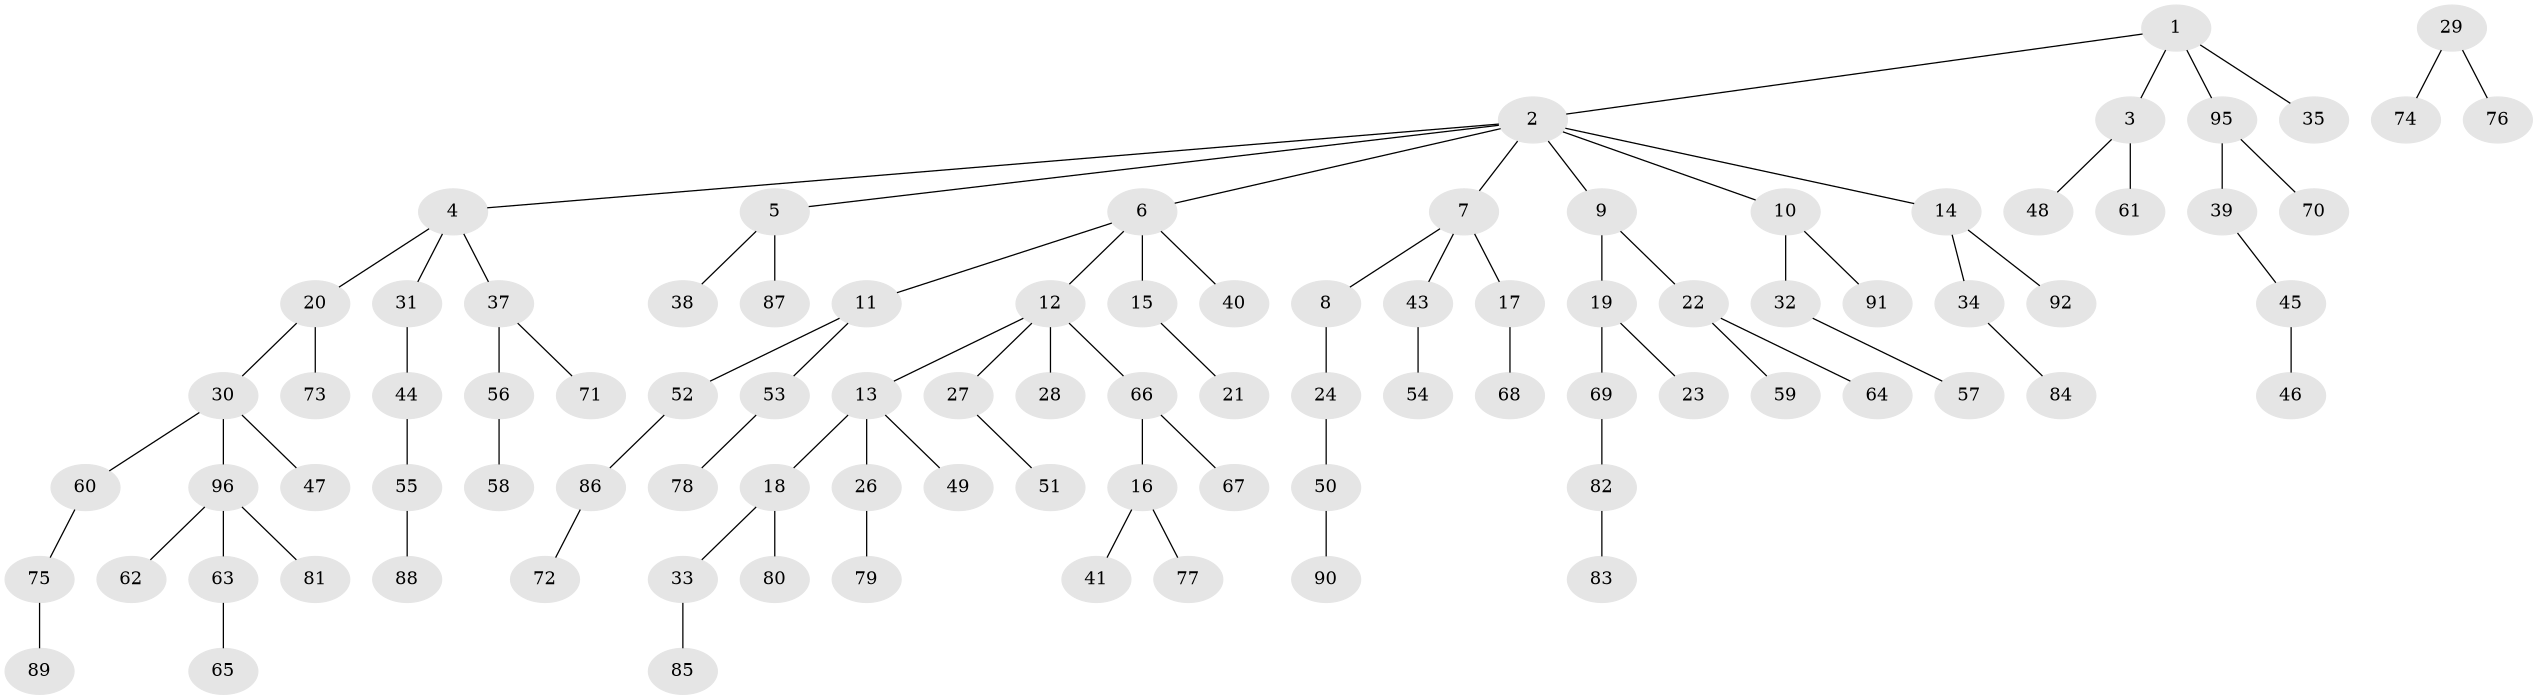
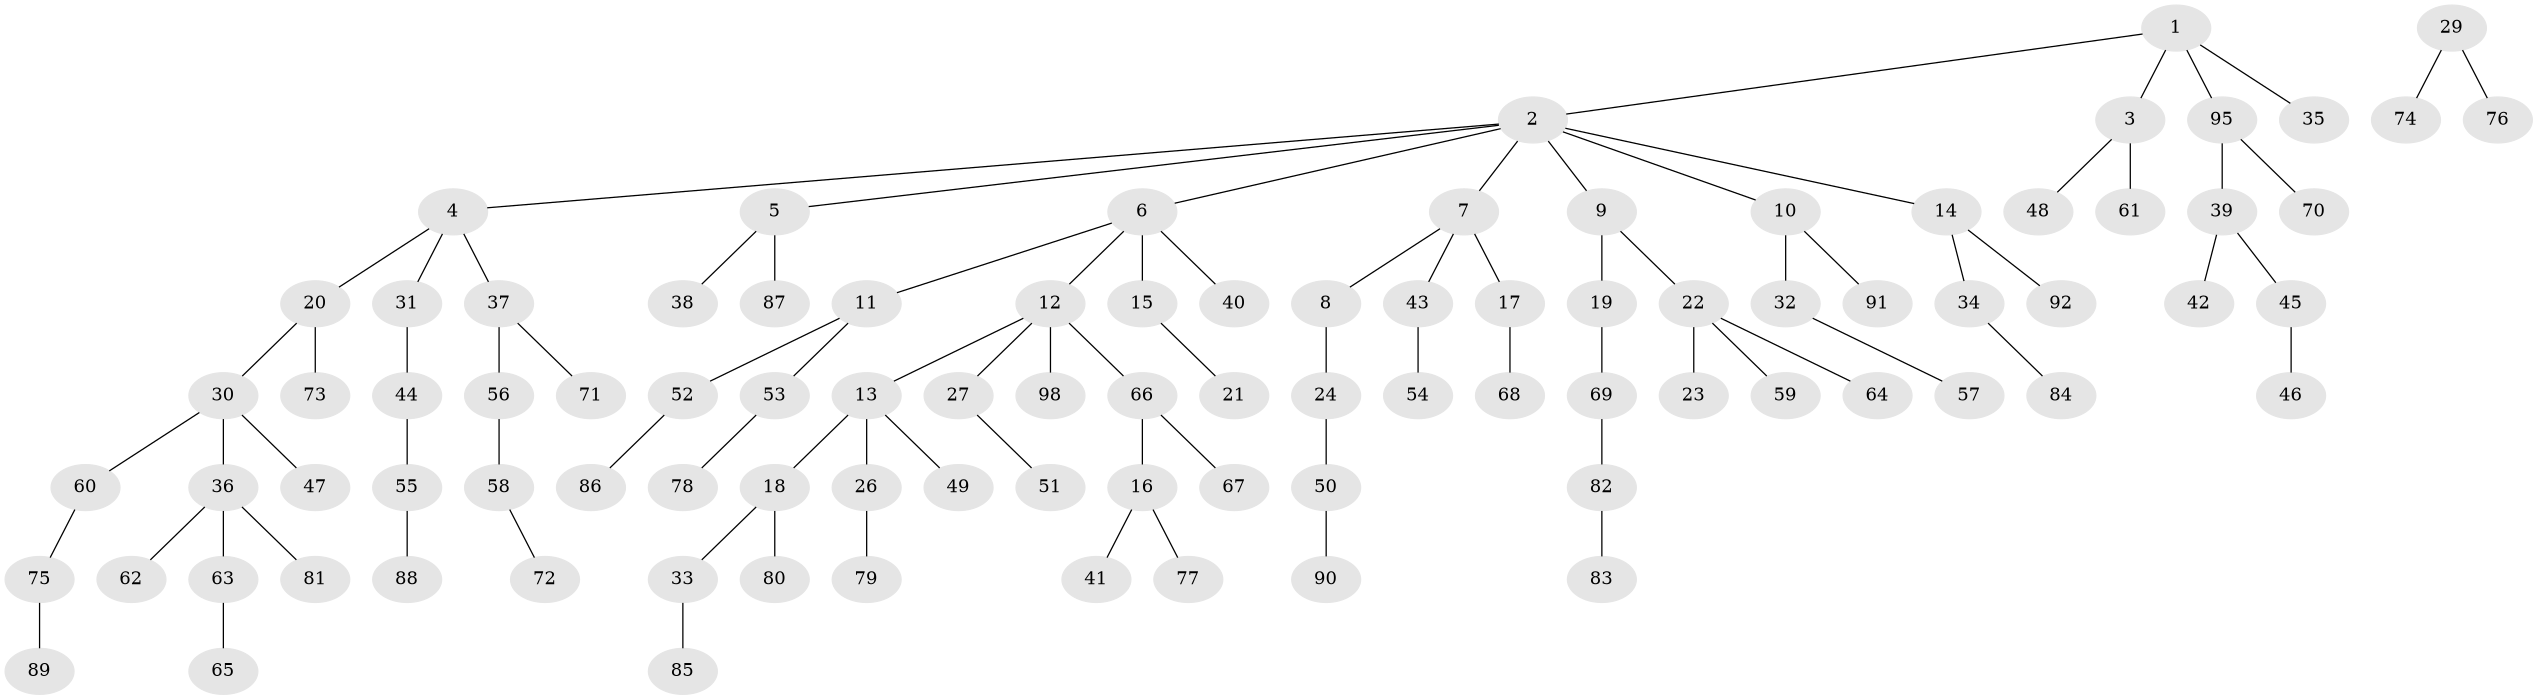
none -> (2199, 304)
(1648, 350) -> (1694, 350)
(1050, 396) -> (1050, 396)
(223, 488) -> (223, 488)
(568, 534) -> (522, 534)
